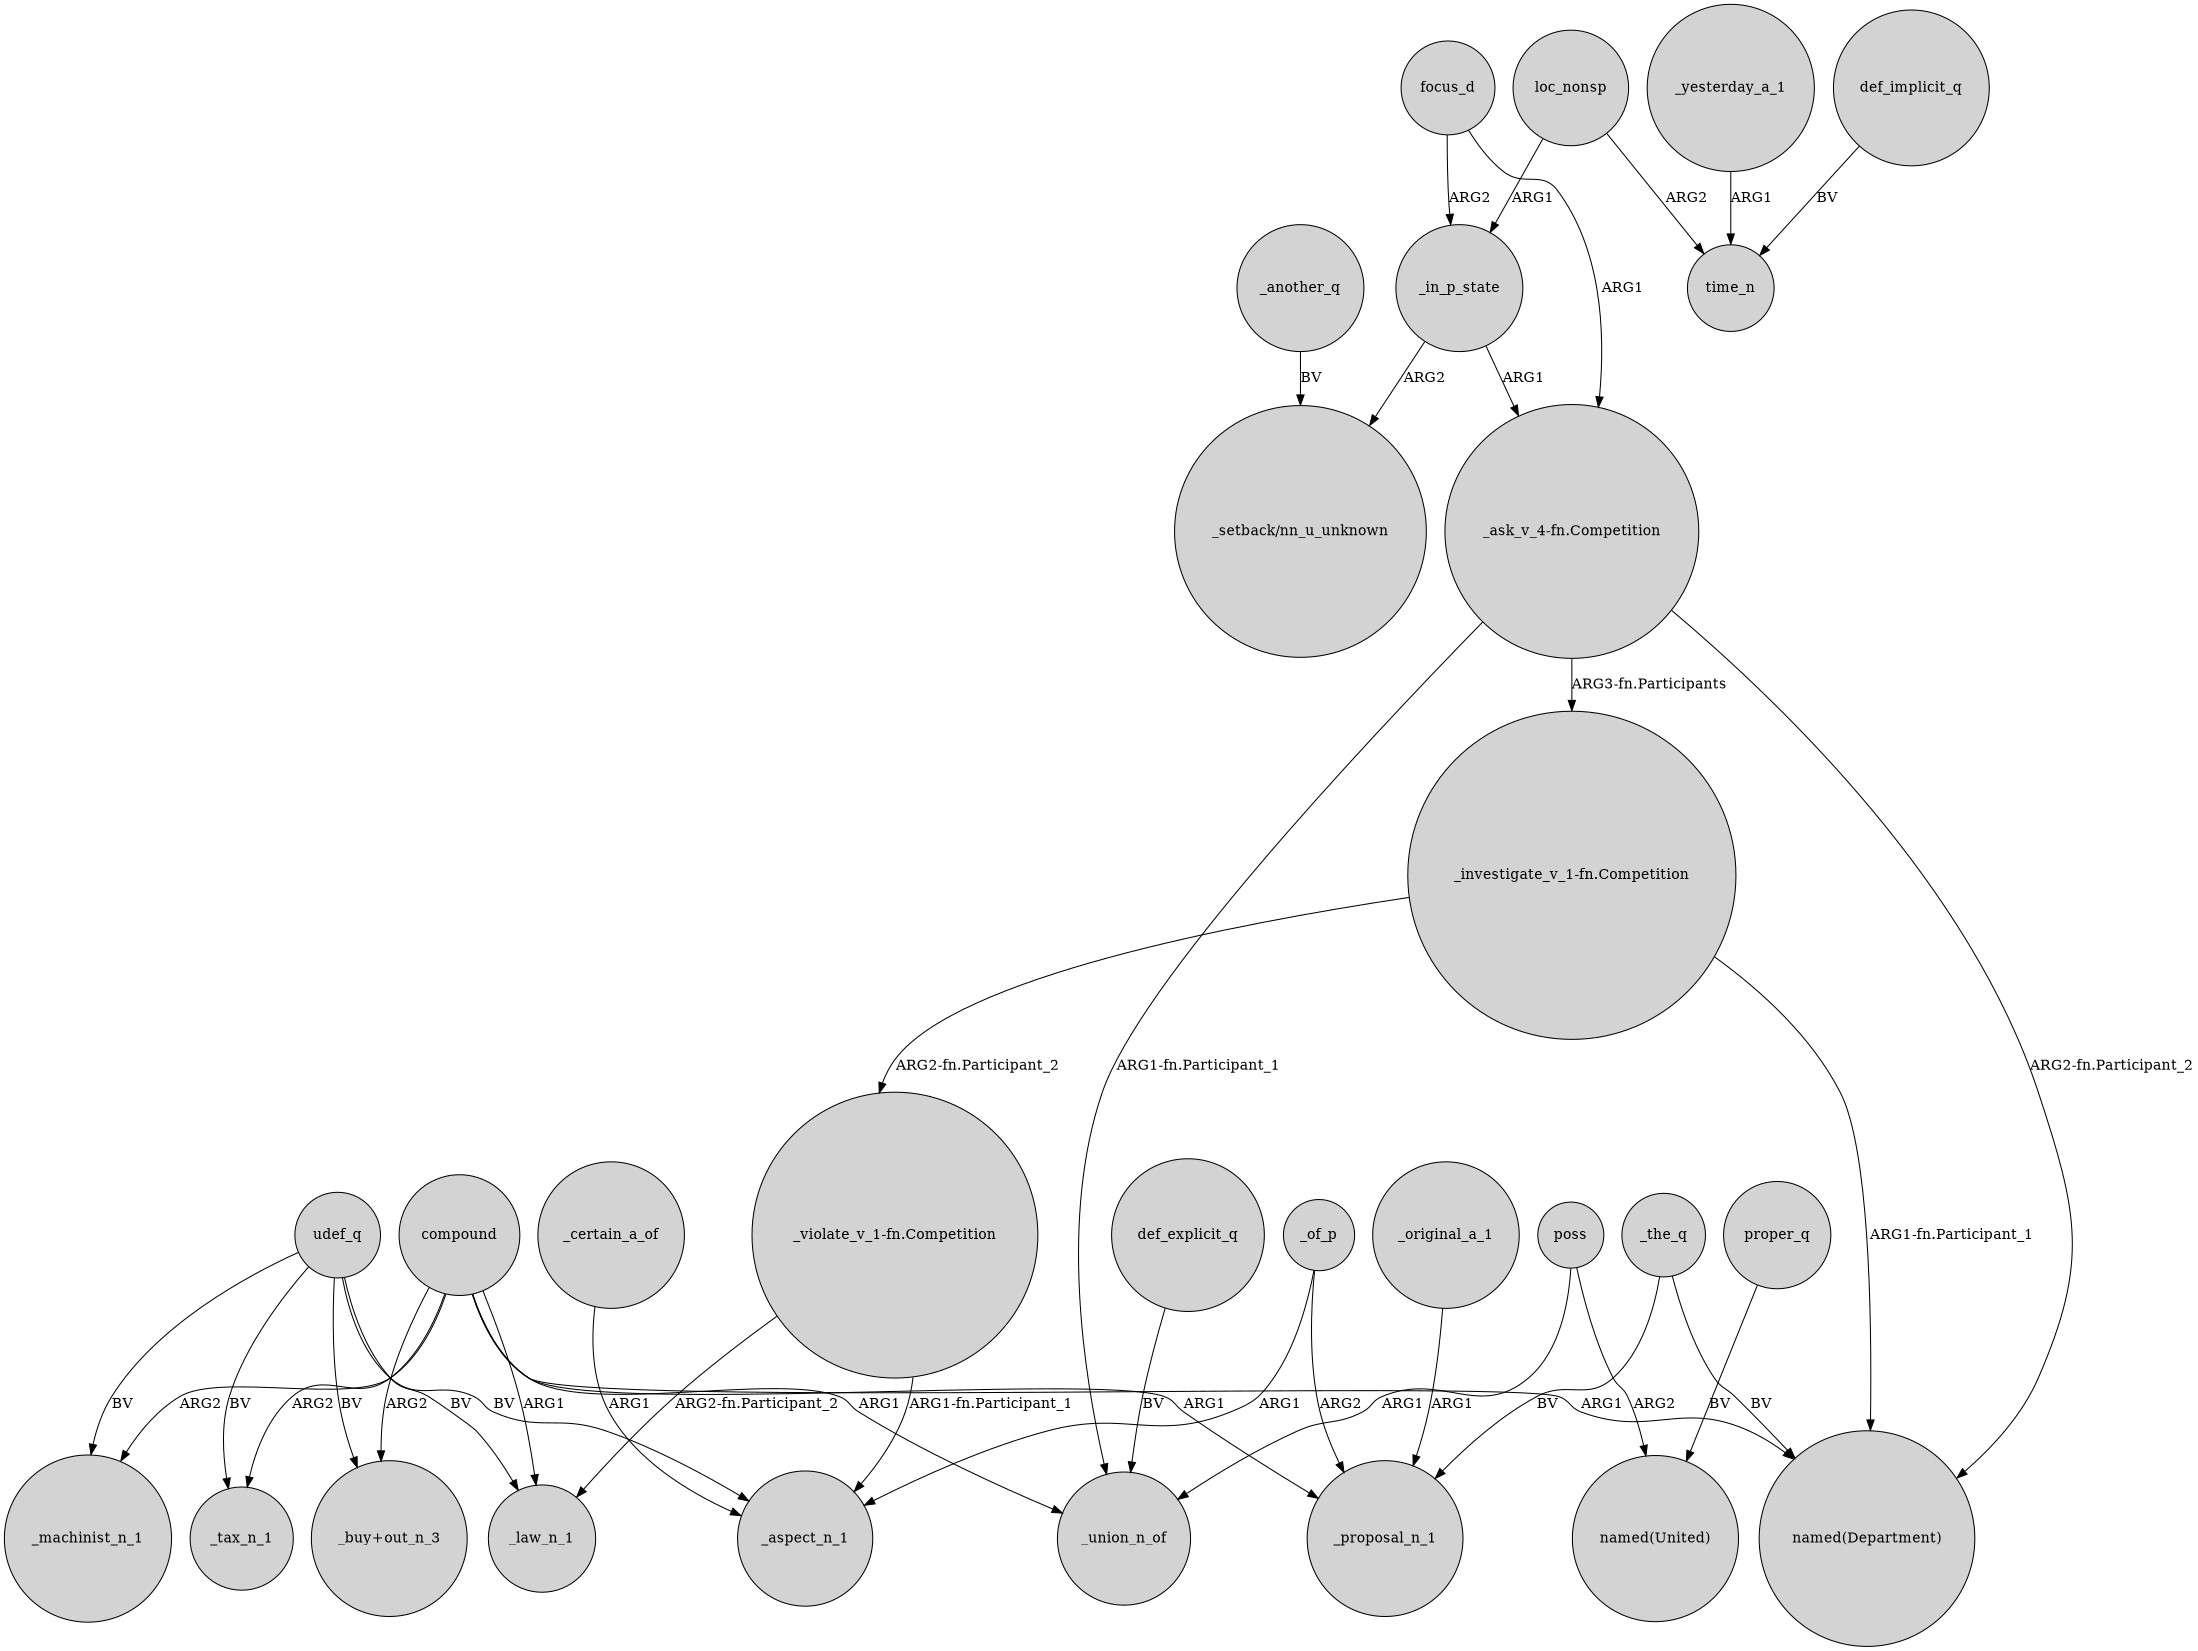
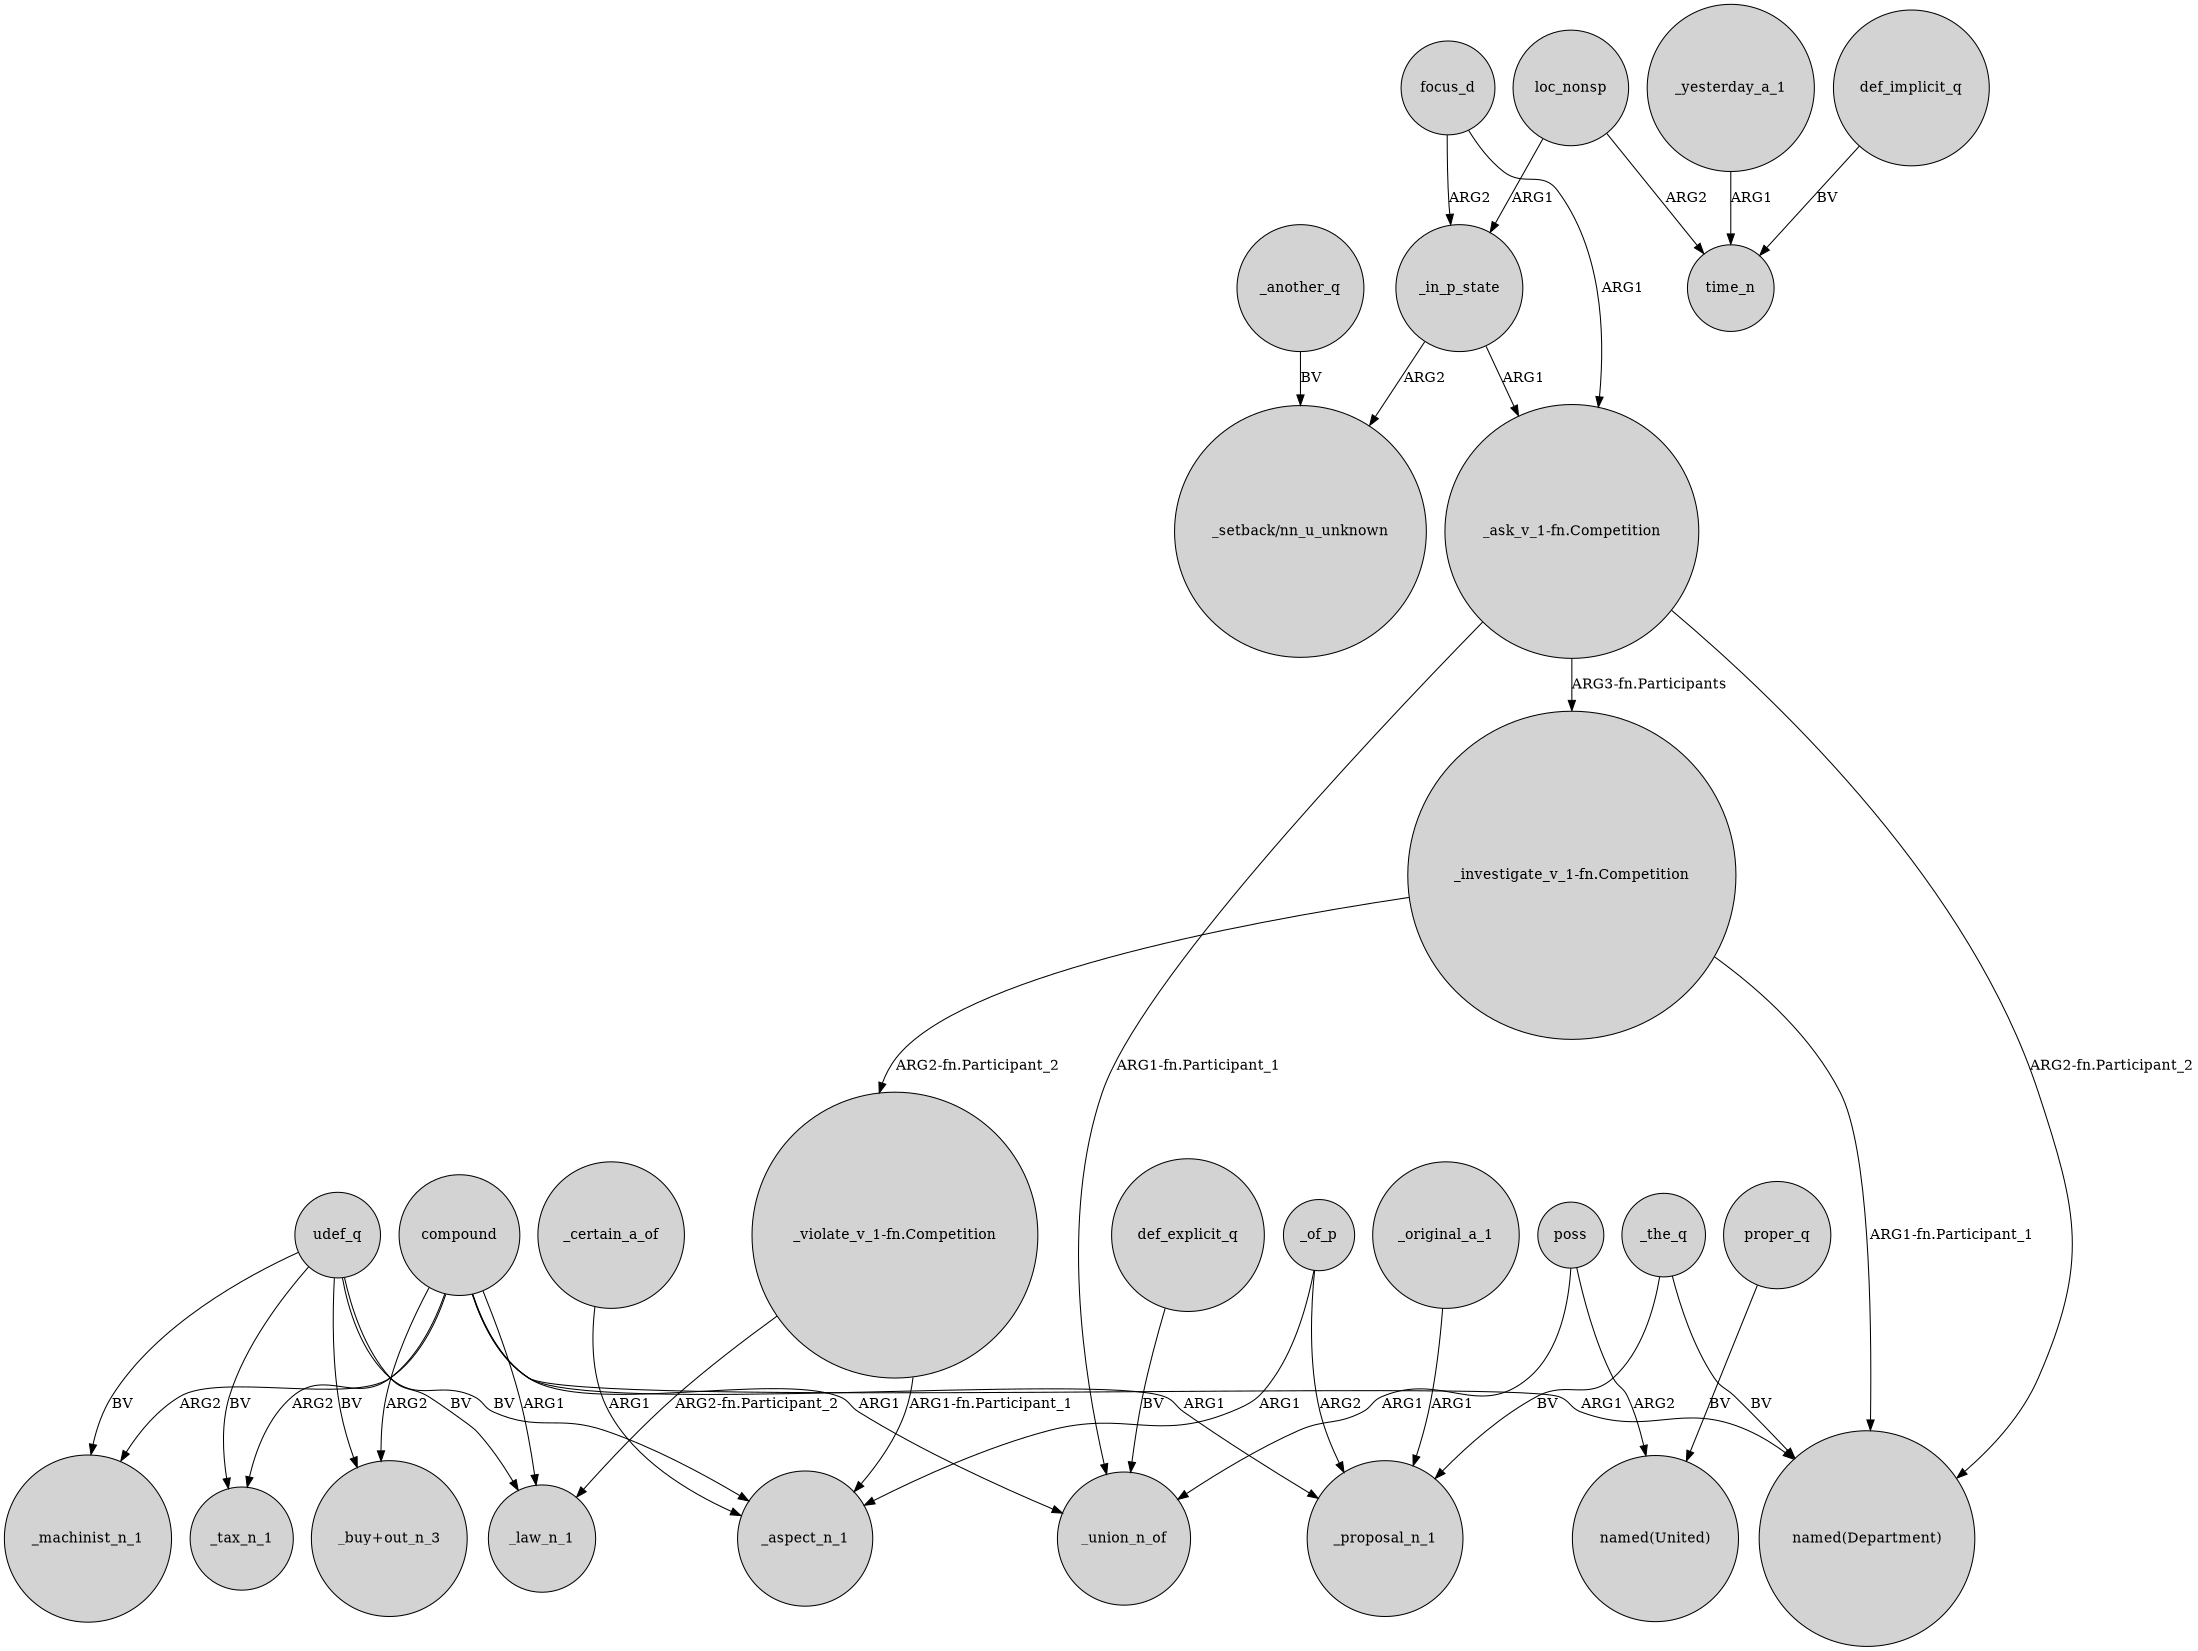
(1572, 531) -> (1572, 531)
